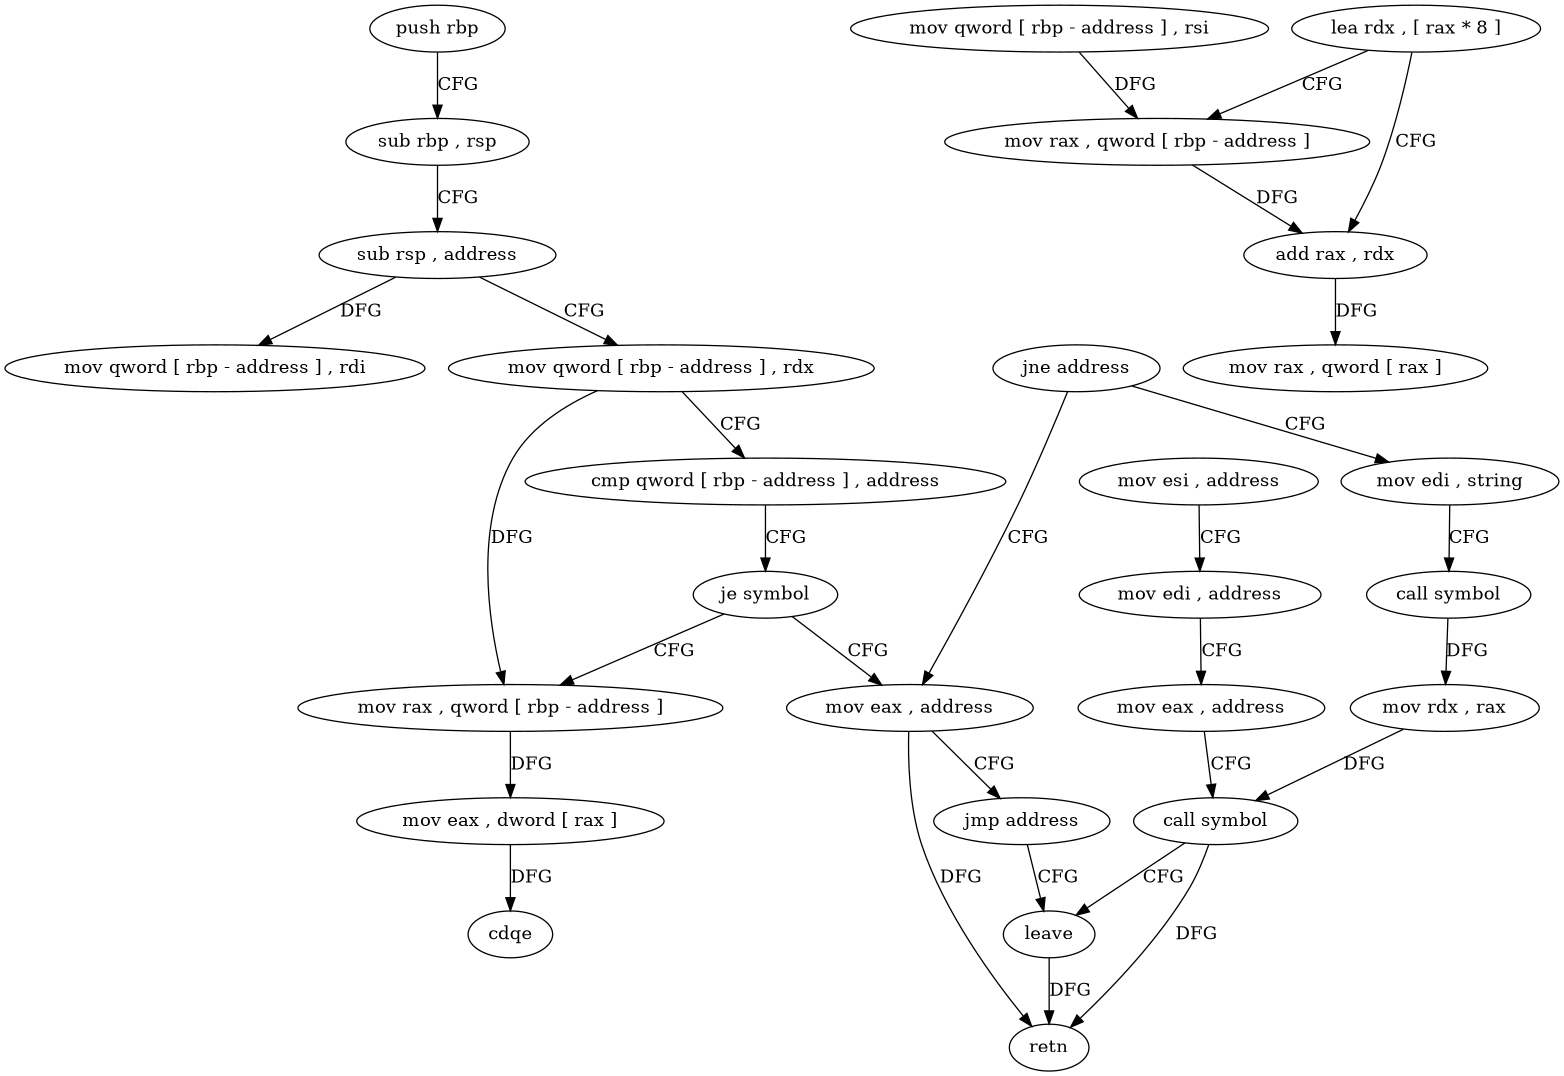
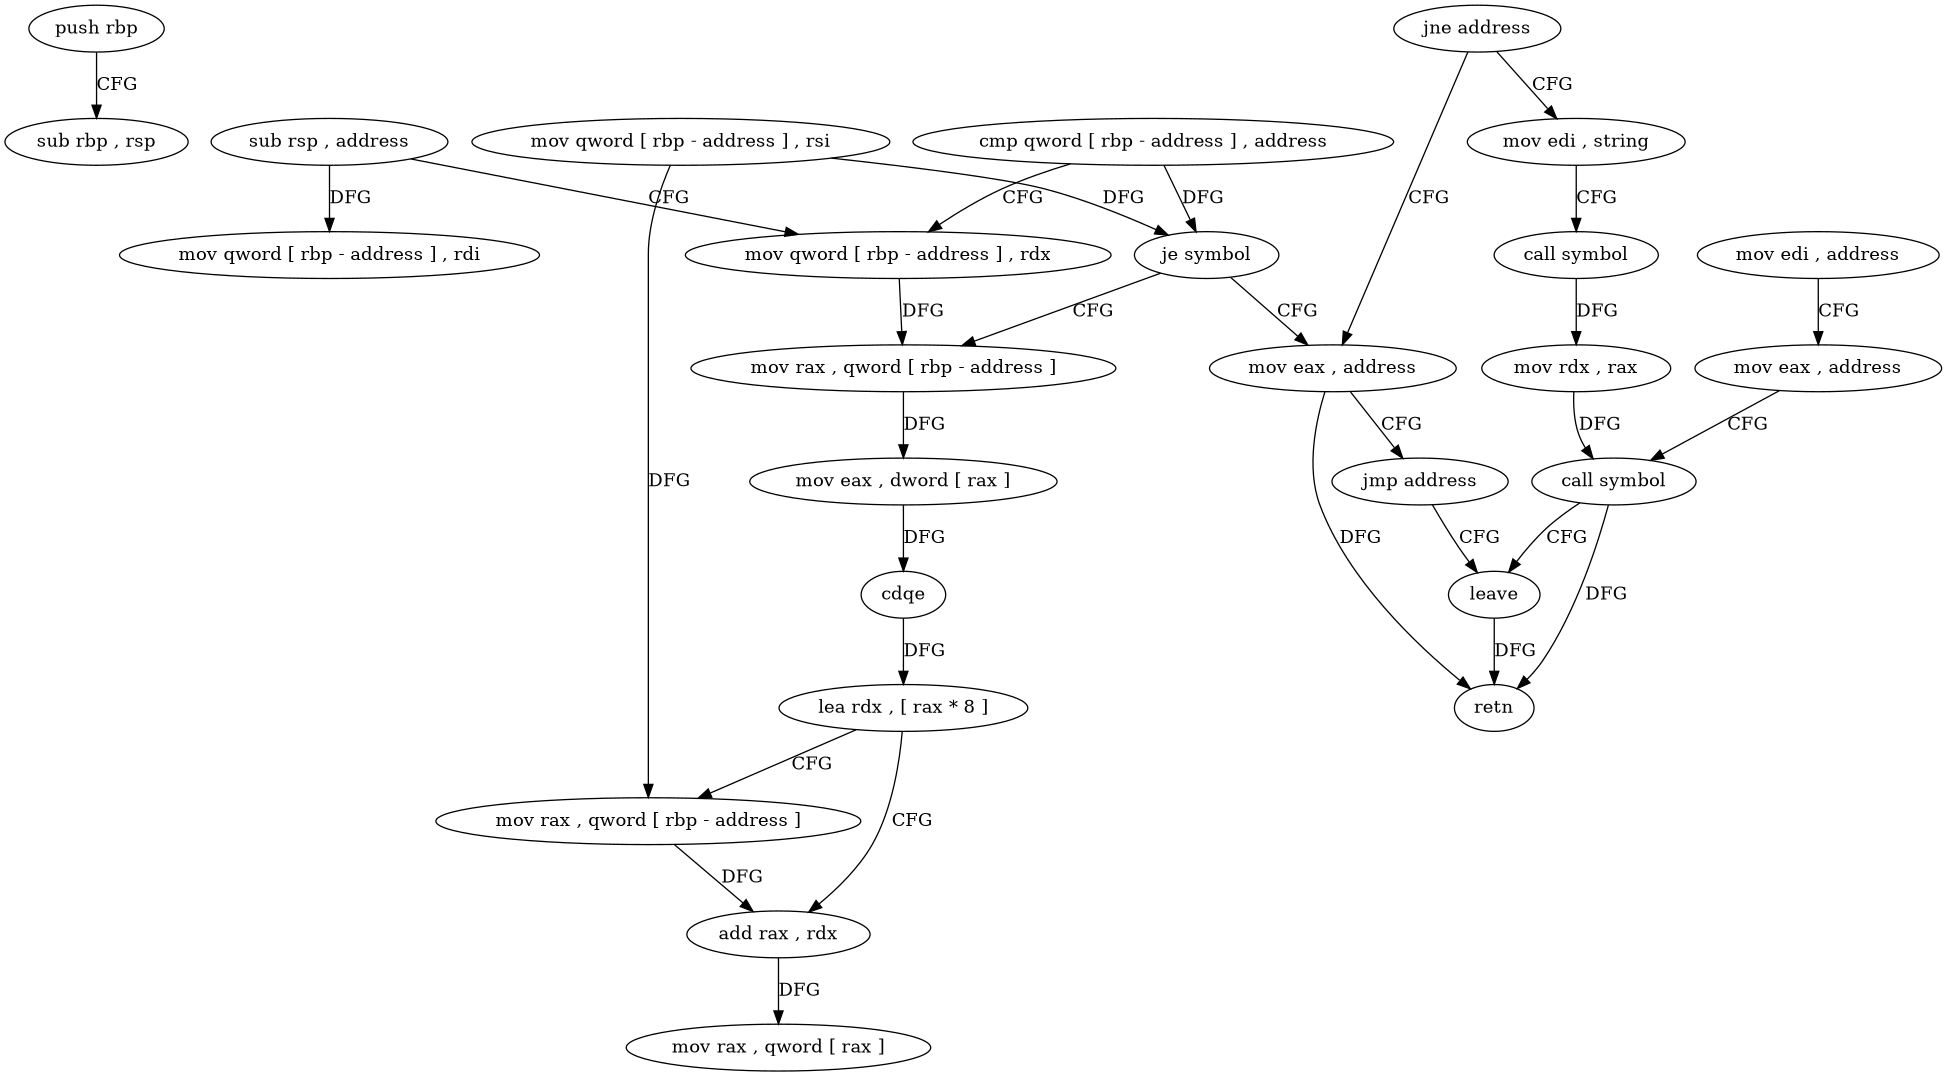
none -> (997, 180)
(438, 192) -> none
(709, 420) -> (1002, 189)
(1199, 482) -> none
(786, 538) -> (1203, 198)
none -> (903, 645)
